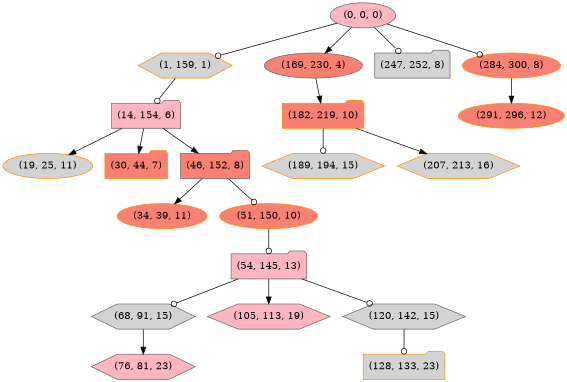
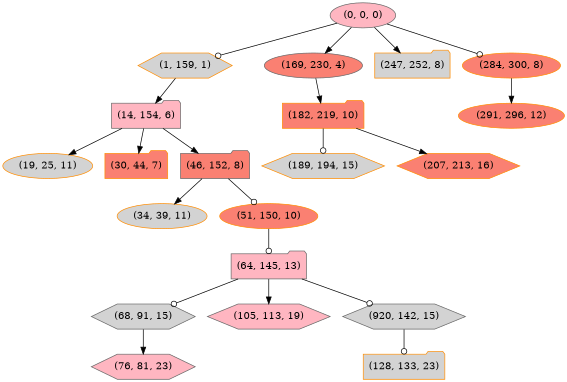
(385, 38) -> (385, 38)
(412, 66) -> (412, 66)
(167, 88) -> (167, 88)
(458, 166) -> (458, 166)
(162, 216) -> (162, 216)
(269, 266) -> (269, 266)
(404, 317) -> (404, 317)
